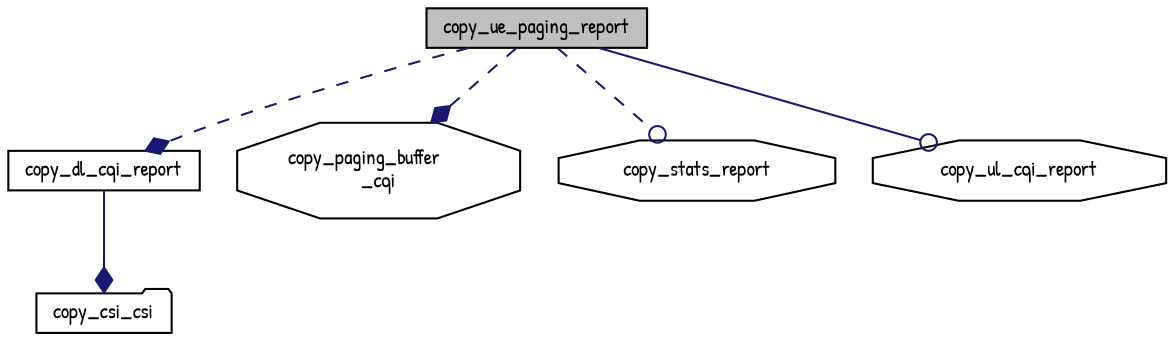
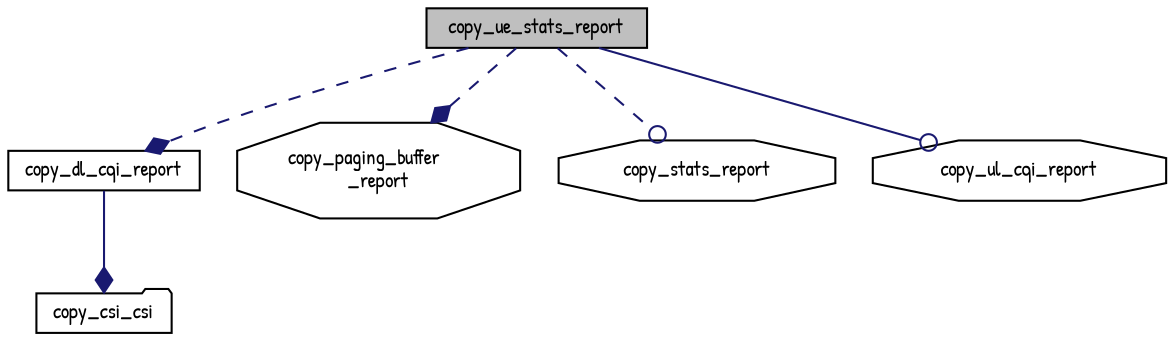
(537, 28) -> (537, 28)
(379, 171) -> (379, 171)
